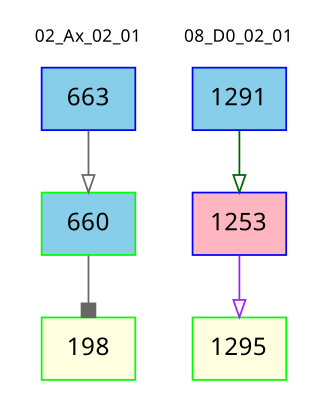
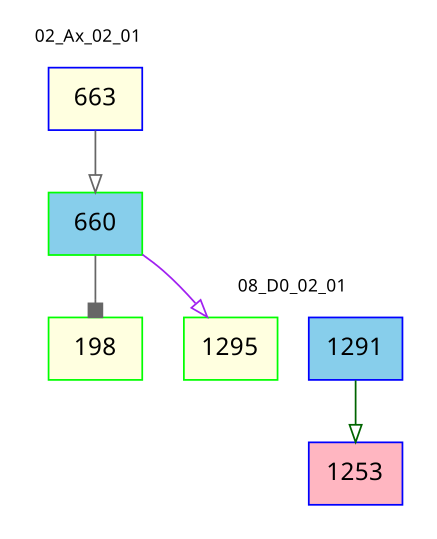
(88, 99) -> (95, 99)
(239, 278) -> (181, 287)
